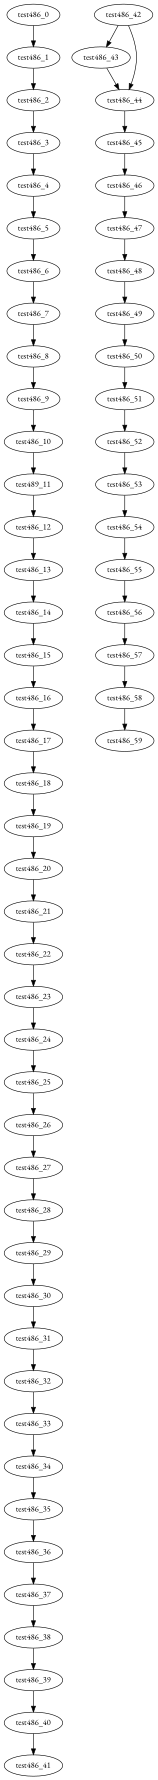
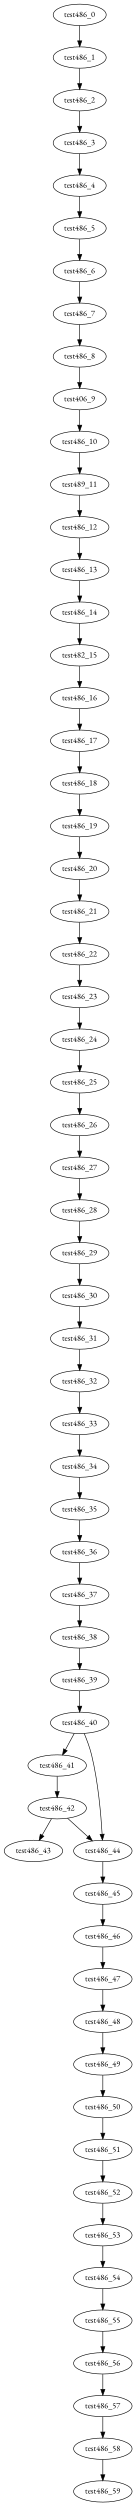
(111, 76) -> (97, 1783)
(33, 399) -> (80, 399)
(33, 655) -> (80, 655)
none -> (57, 1784)
